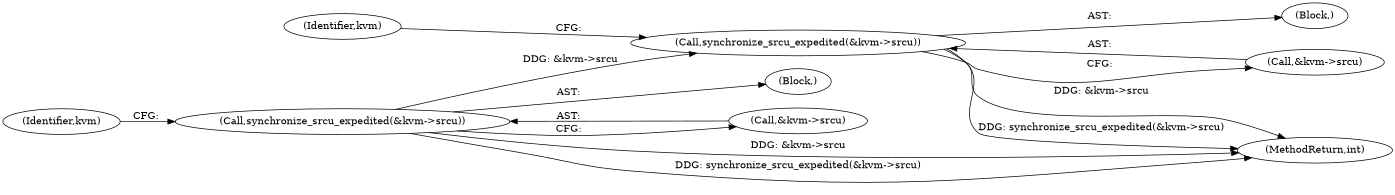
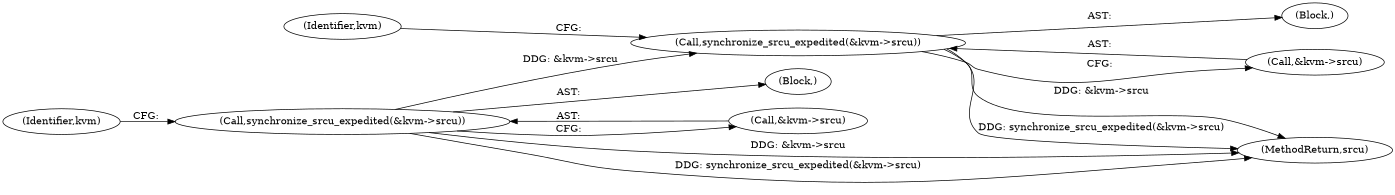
(1315, 150) -> (1315, 150)
